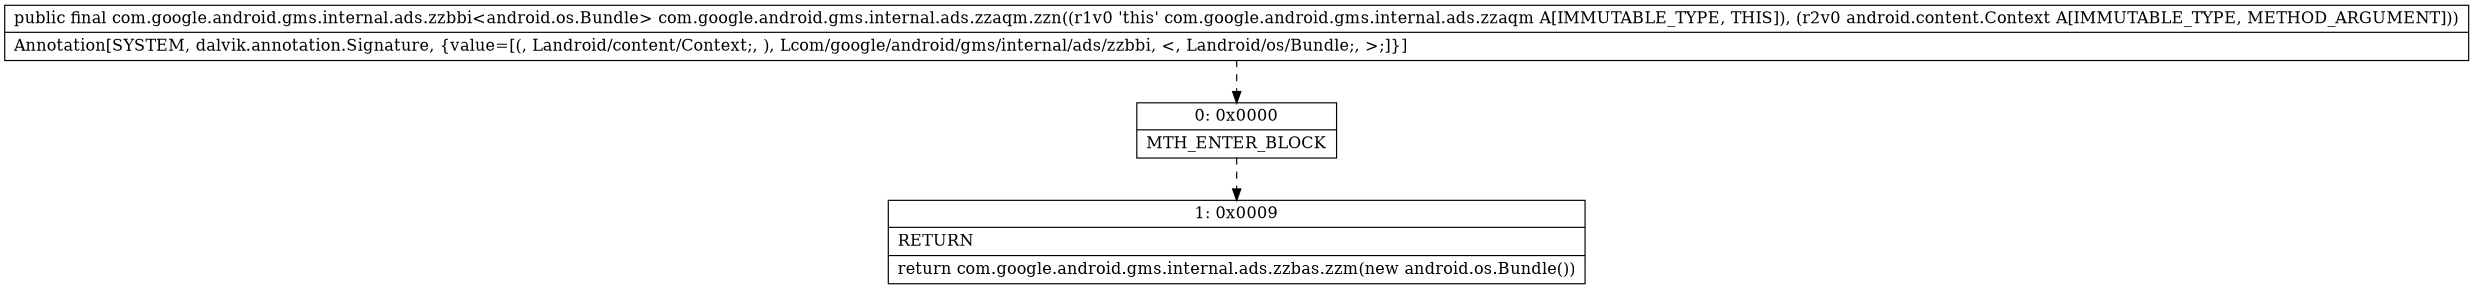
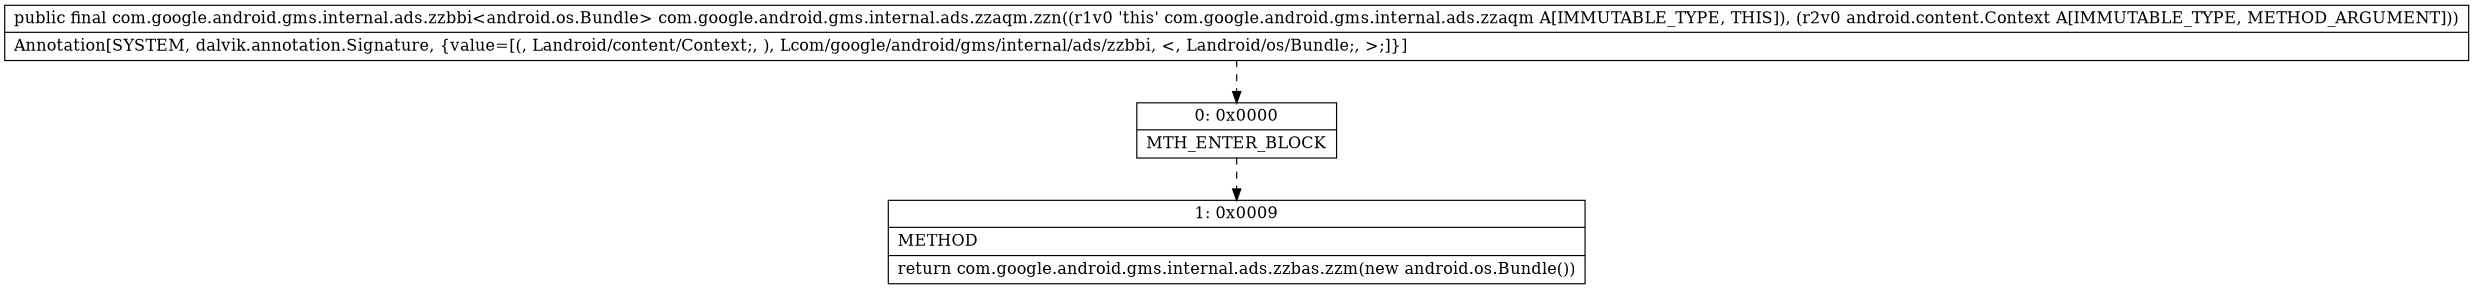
(936, 241) -> (938, 241)
